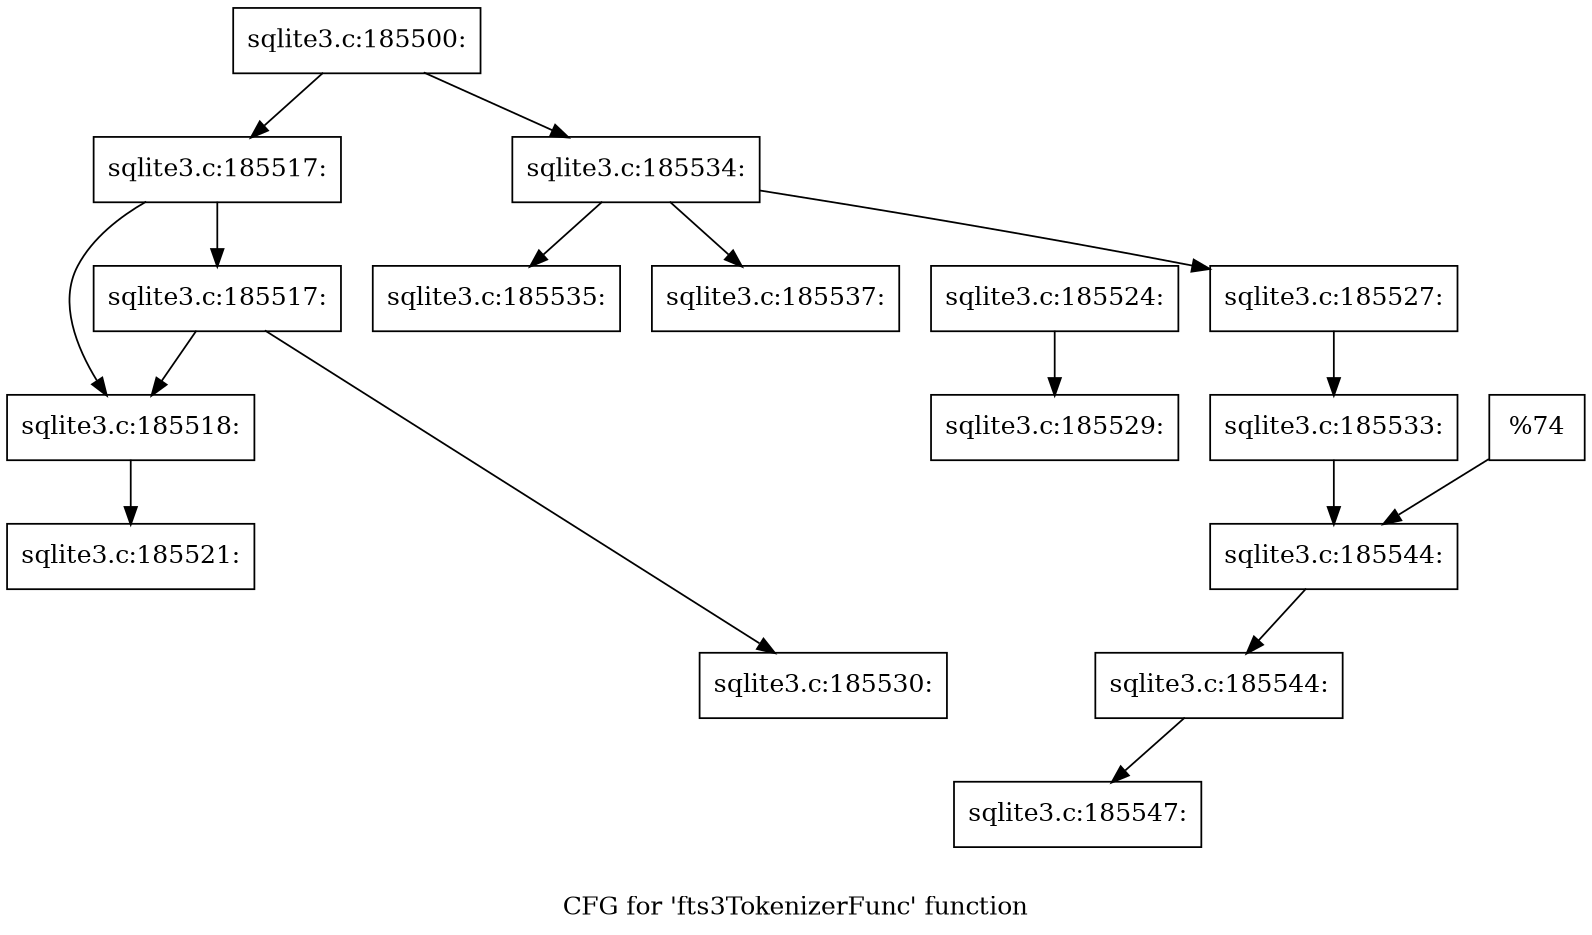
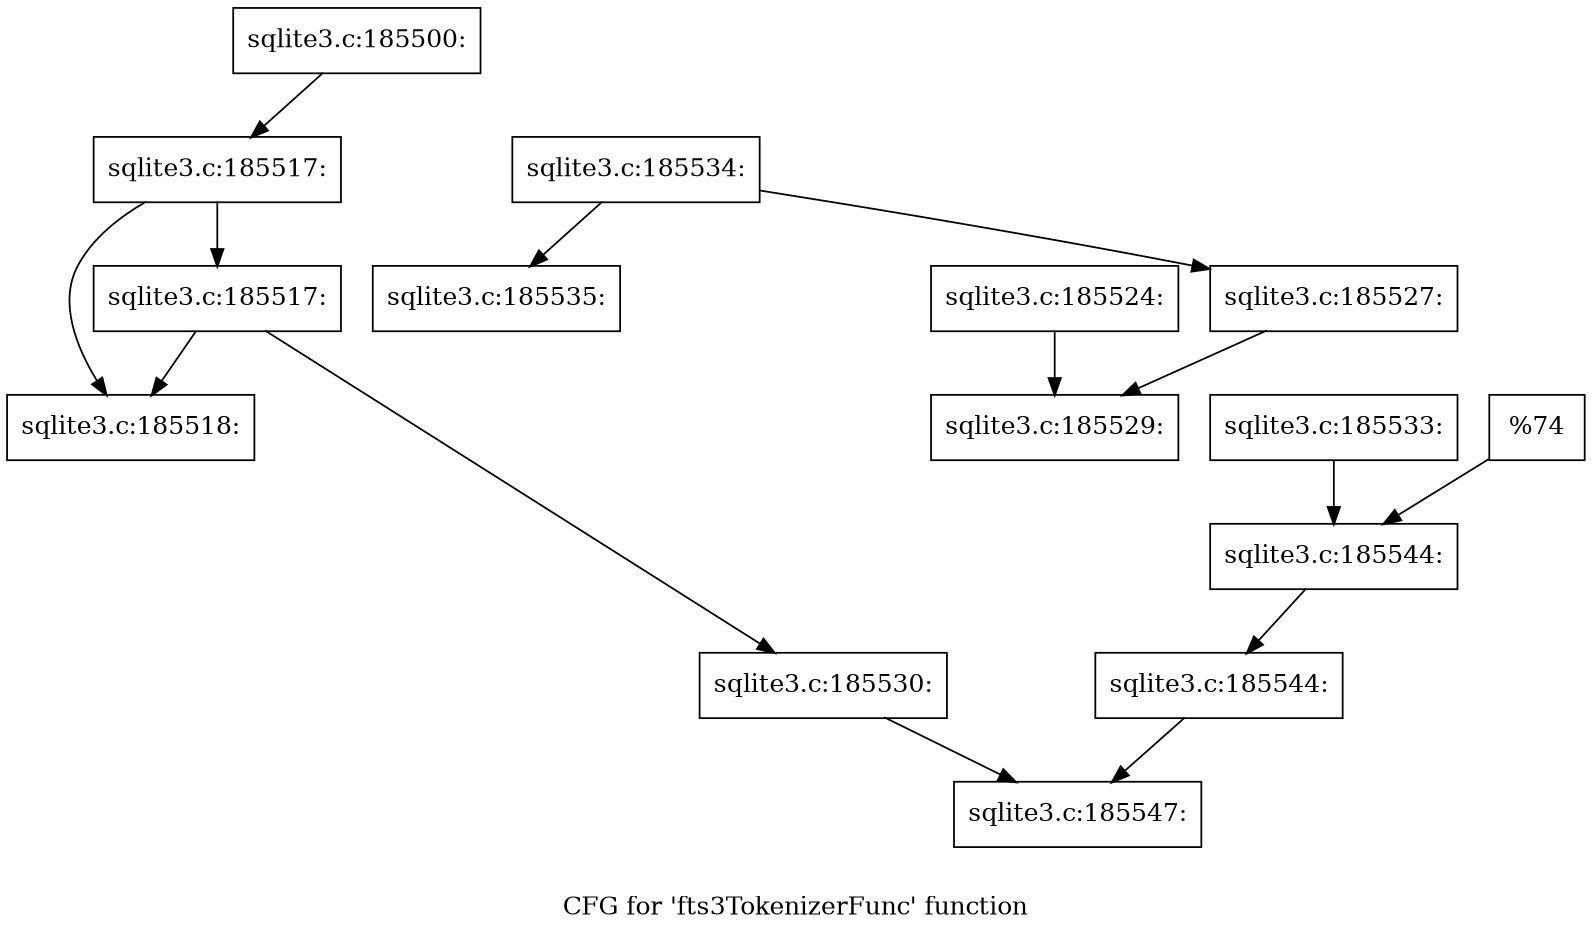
(488, 101) -> none
(776, 299) -> none
(1334, 354) -> (1203, 359)
(131, 556) -> none
none -> (942, 746)
